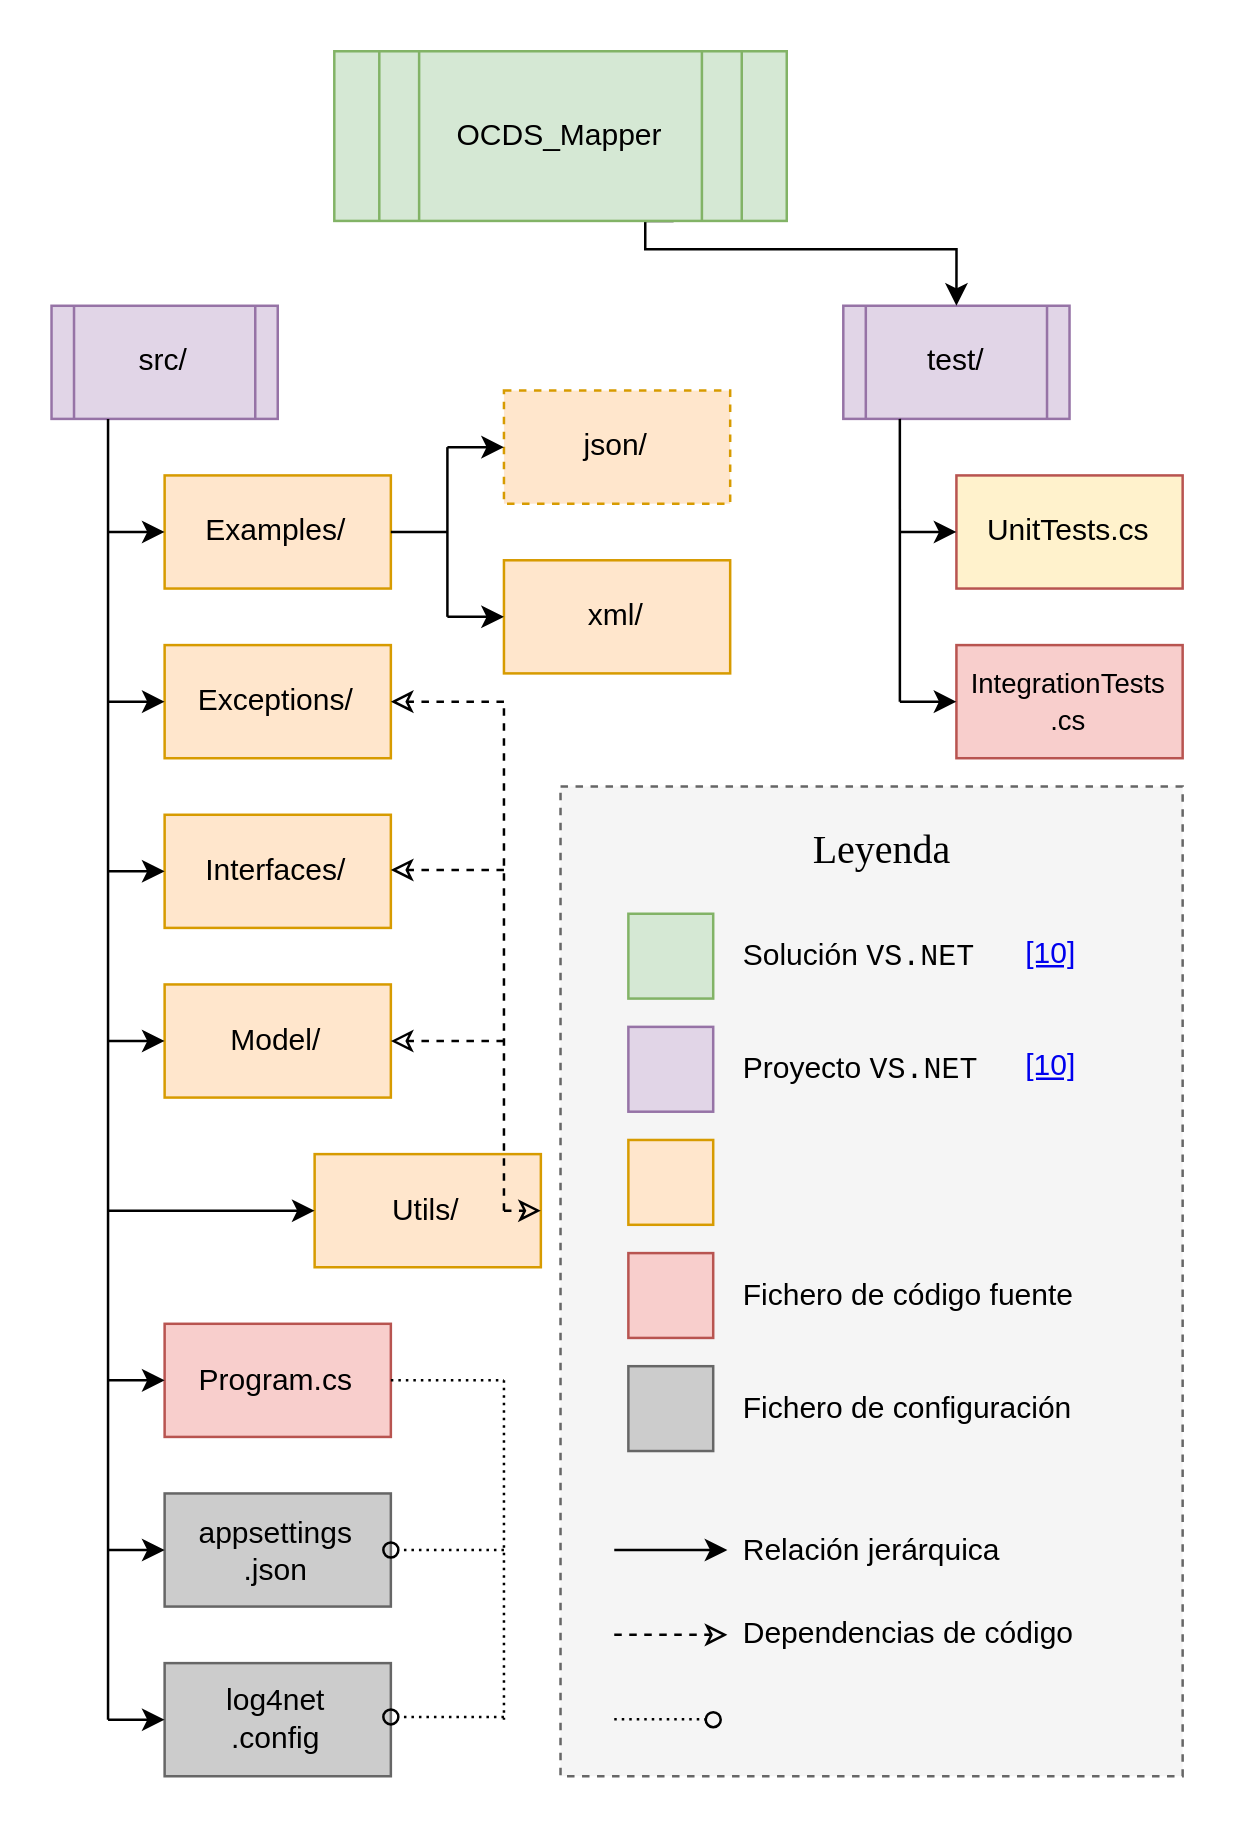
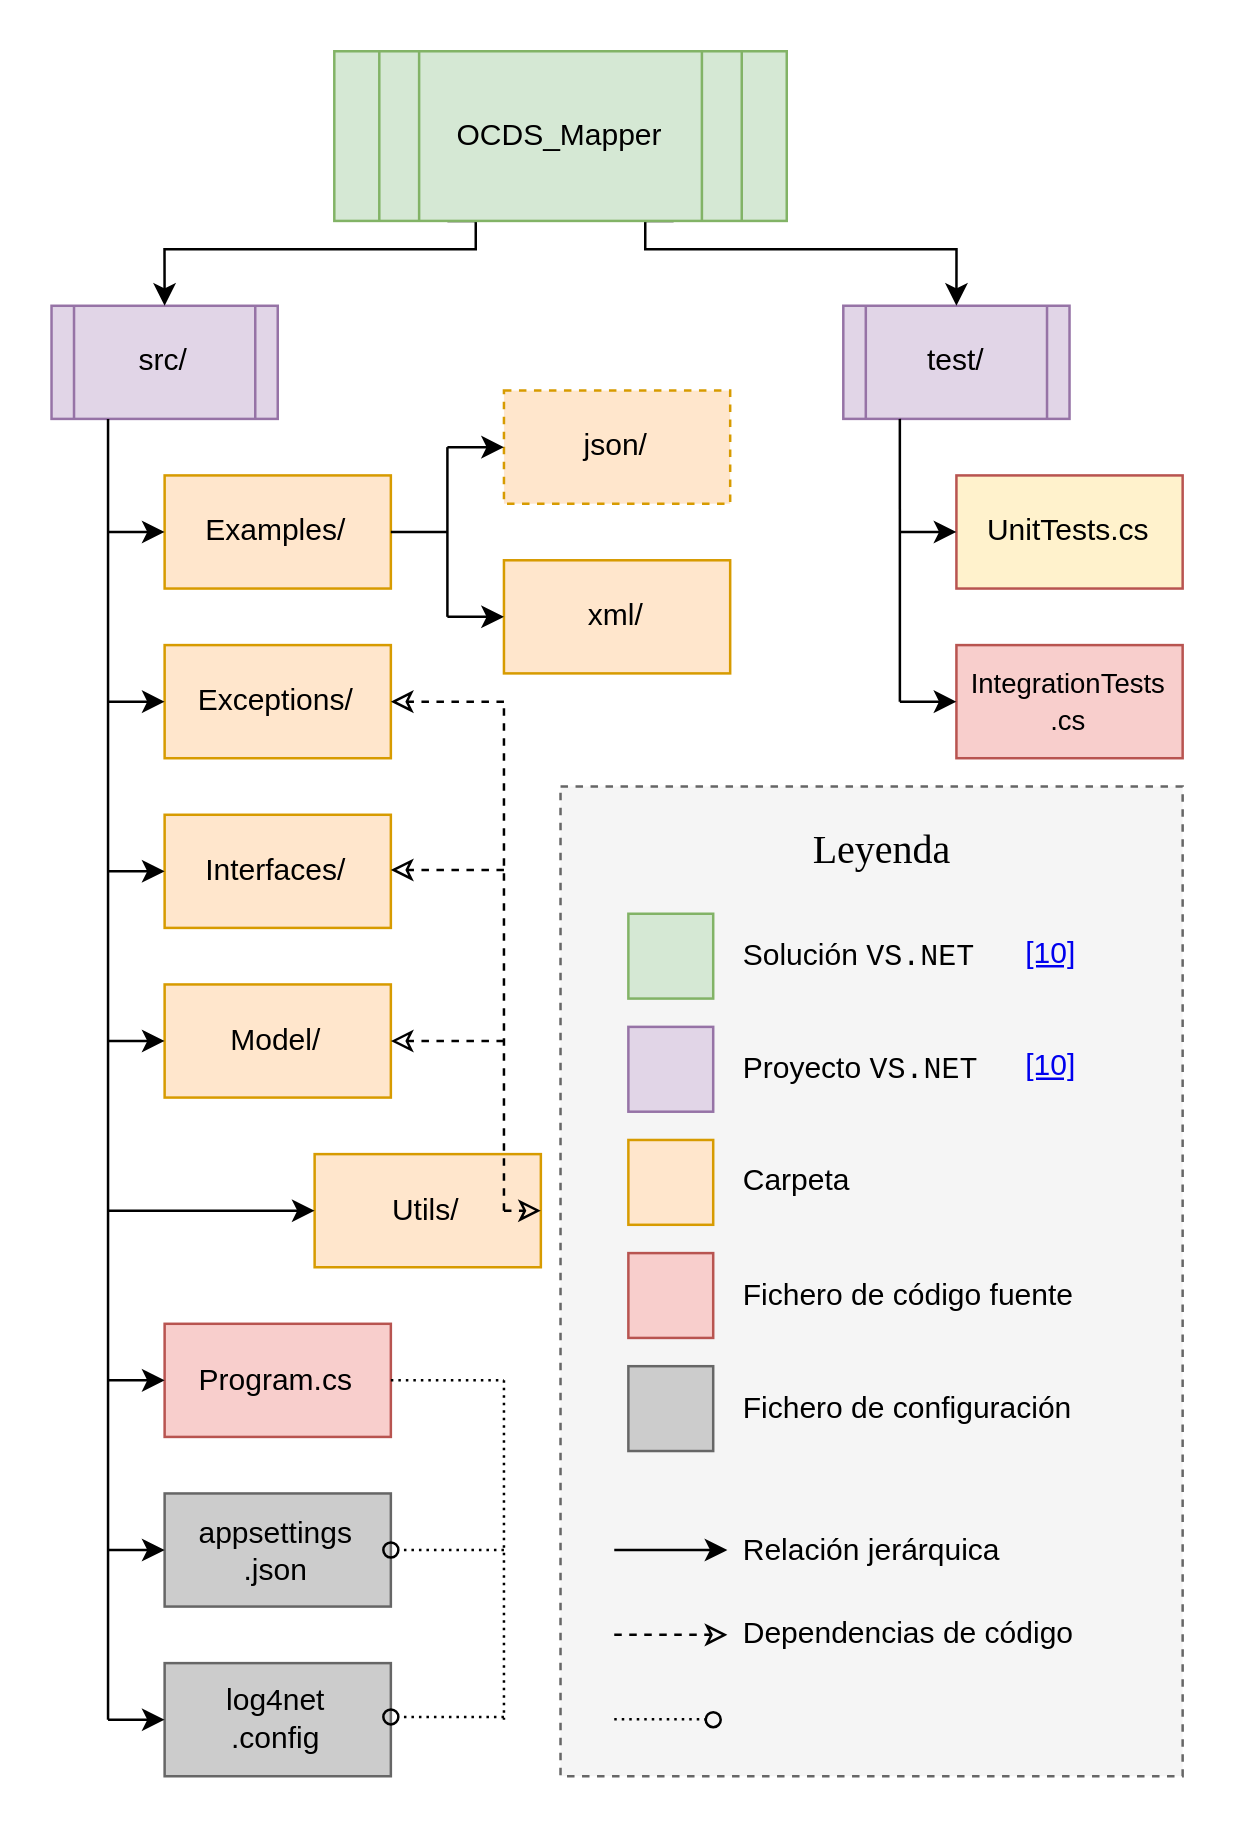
none -> (315, 249)
none -> (929, 1182)
